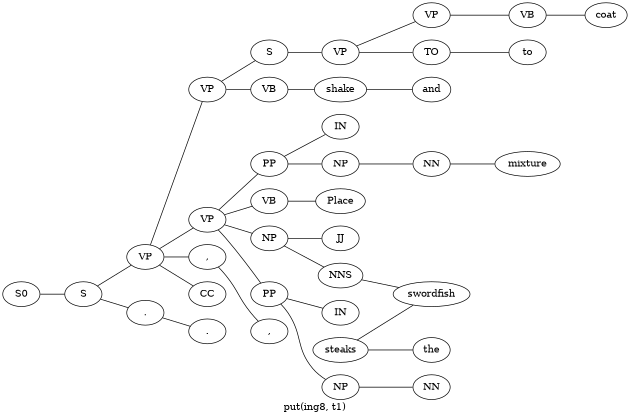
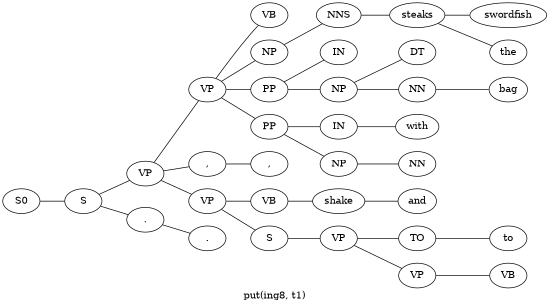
(606, 15) -> none
none -> (417, 52)
none -> (508, 90)
none -> (417, 127)
(528, 164) -> none
(341, 201) -> none
(341, 238) -> none
(380, 284) -> (375, 15)
(207, 294) -> none
